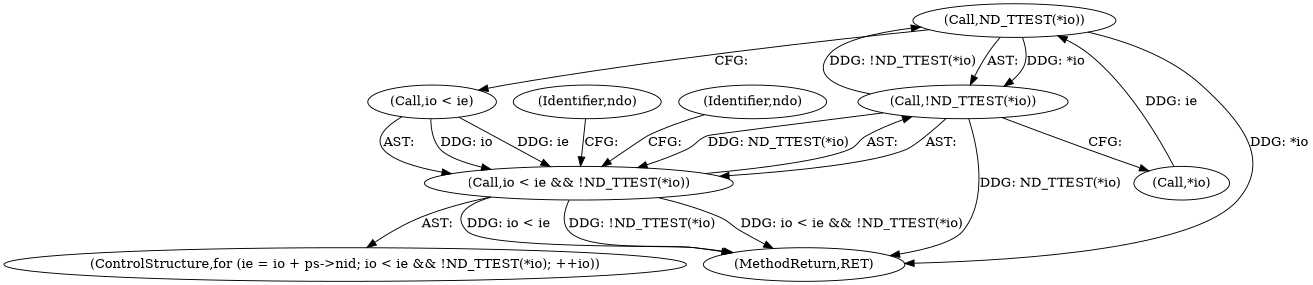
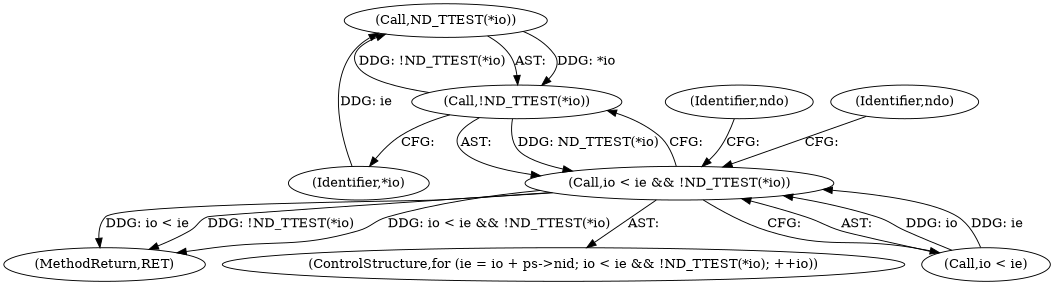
(708, 55) -> (813, 241)
(884, 143) -> (688, 143)
(1182, 183) -> (359, 183)
(974, 210) -> none
(1208, 220) -> none
